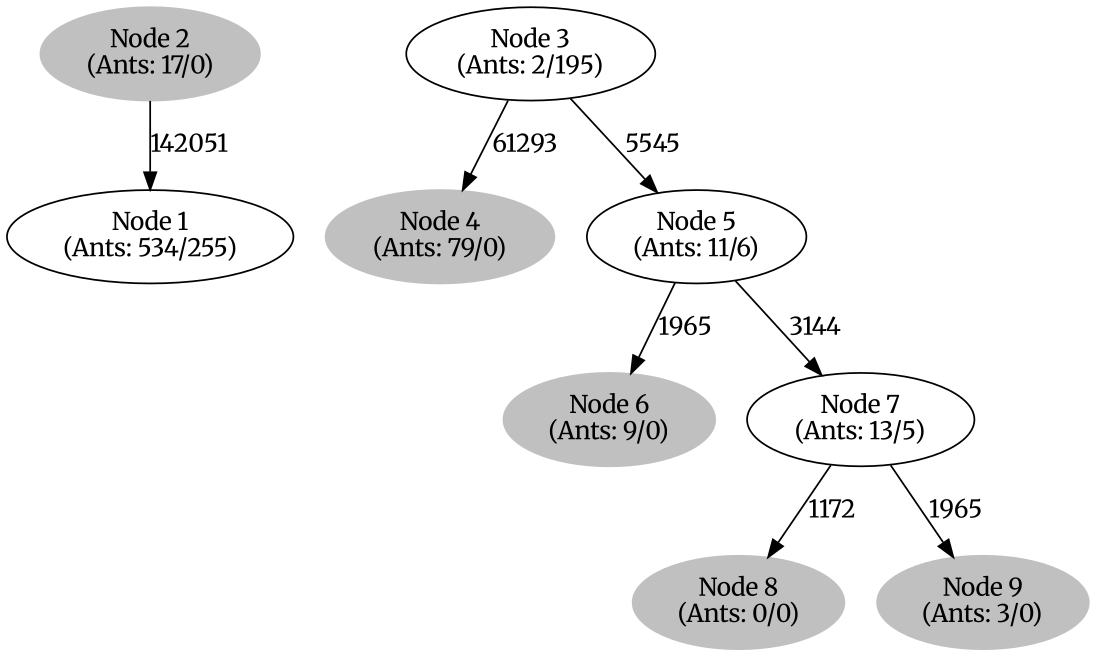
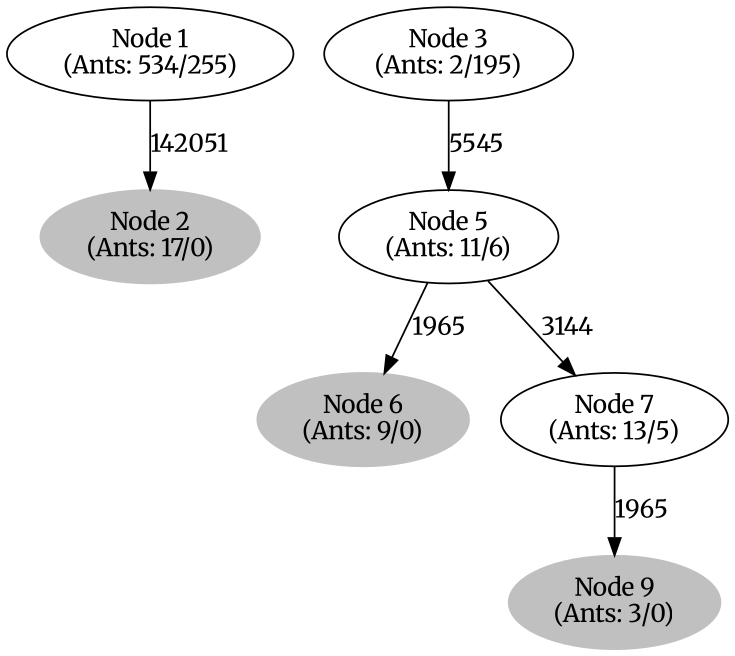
(150, 136) -> (150, 136)
(440, 237) -> none
(739, 602) -> none
